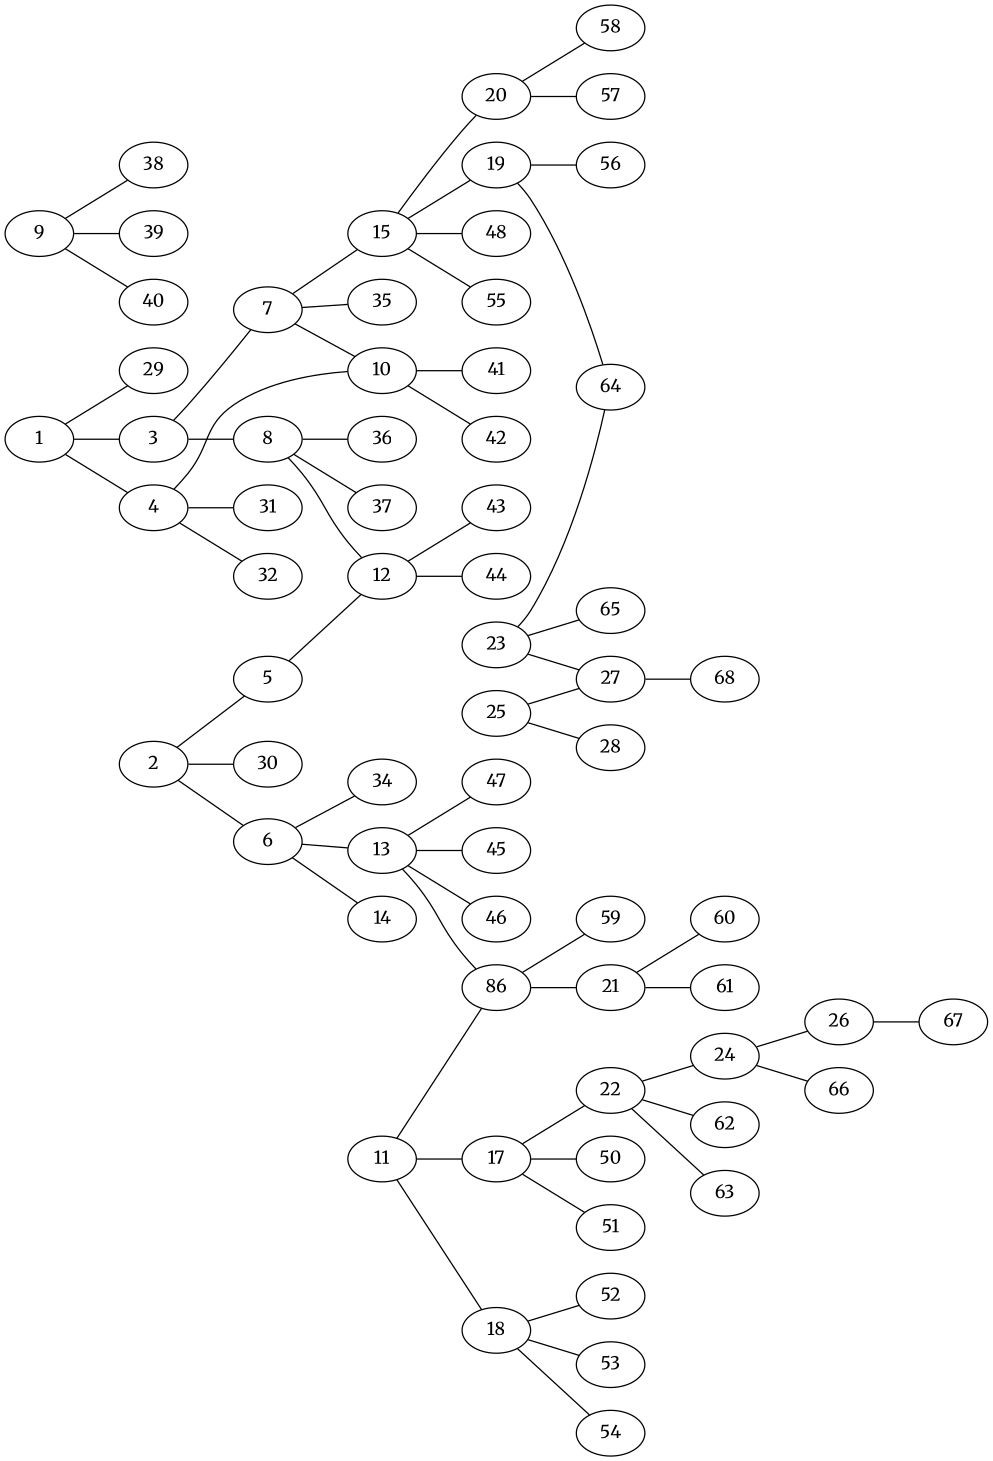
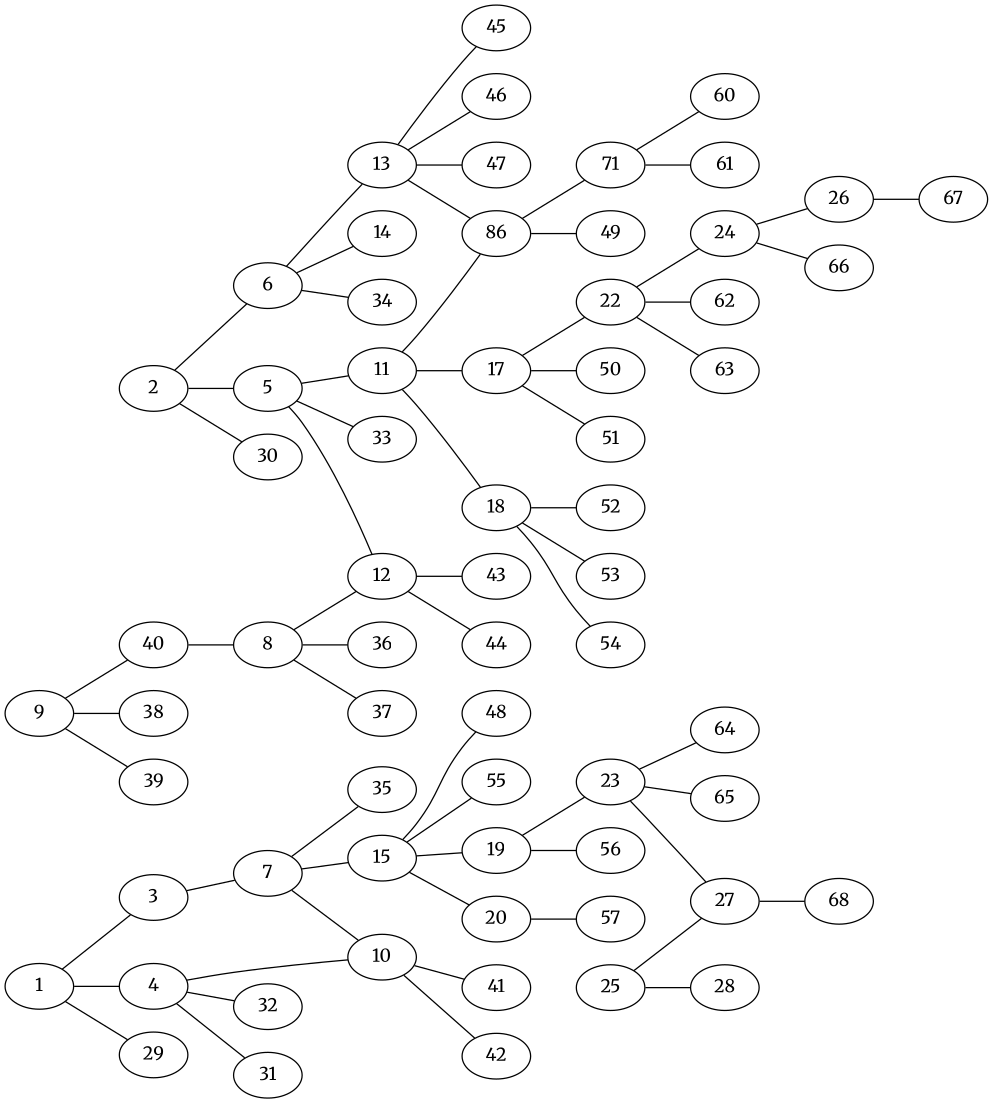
(611, 28) -> none
(568, 270) -> (554, 816)
none -> (325, 380)
(215, 439) -> (211, 645)
none -> (382, 439)
(611, 919) -> (611, 234)
(611, 988) -> (611, 165)
